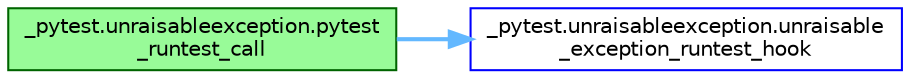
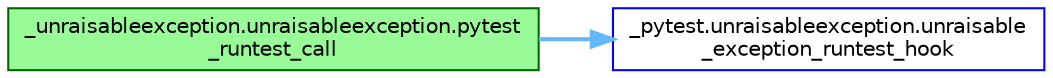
(202, 39) -> (273, 39)
